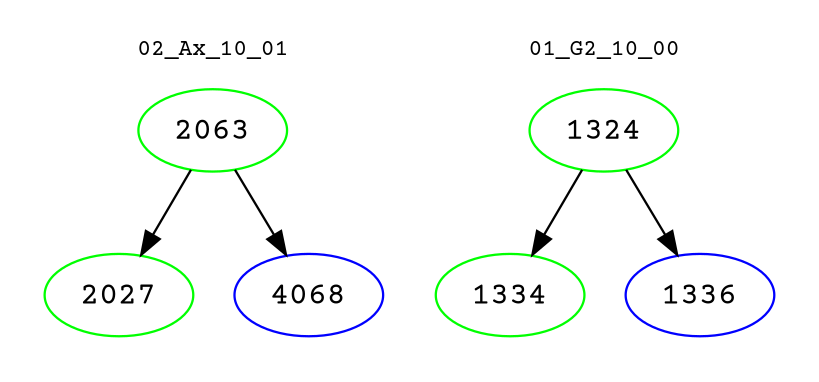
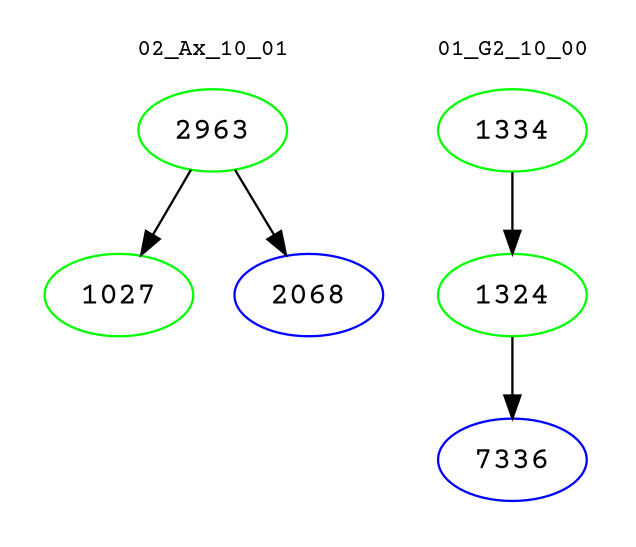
(213, 130) -> (213, 130)
(563, 202) -> (512, 202)
(119, 295) -> (119, 295)
(309, 295) -> (309, 295)
(700, 295) -> (512, 460)
